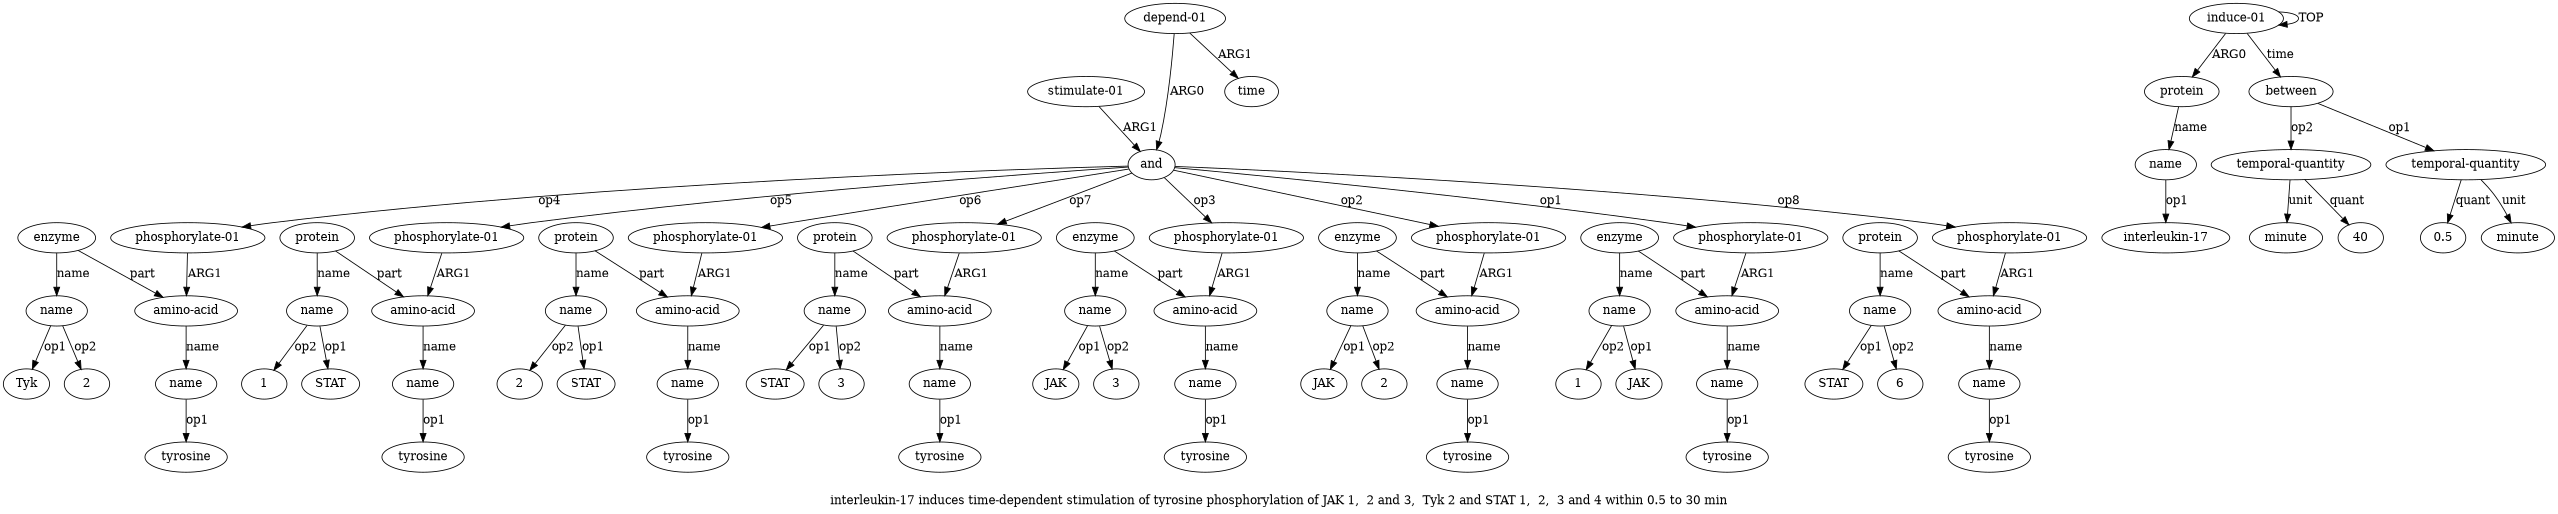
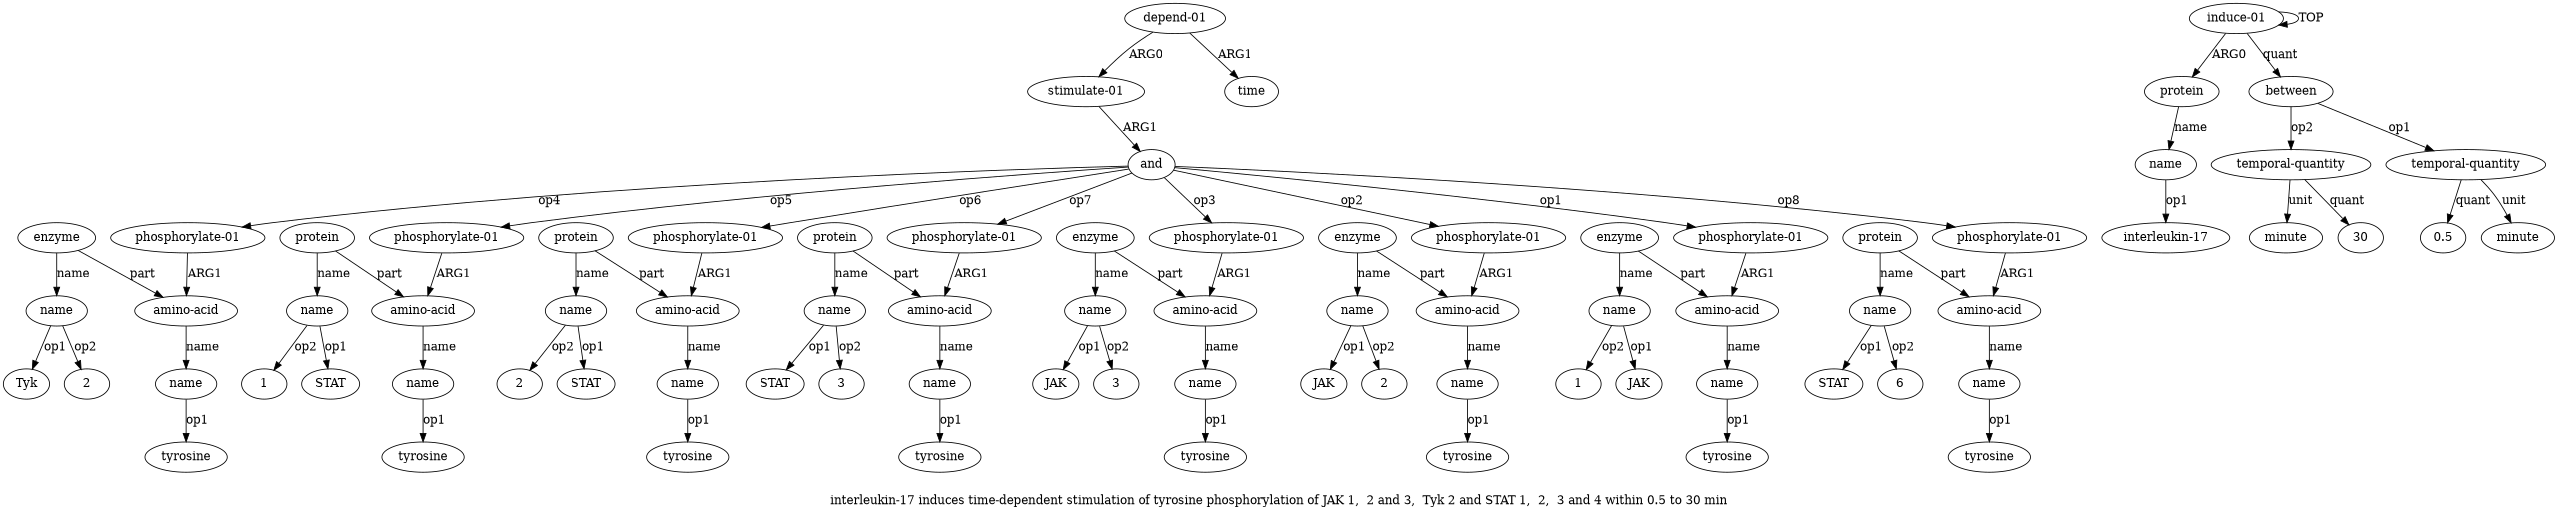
(2281, 55) -> (2281, 55)
(1169, 88) -> (1128, 50)
(2361, 238) -> (2361, 238)
